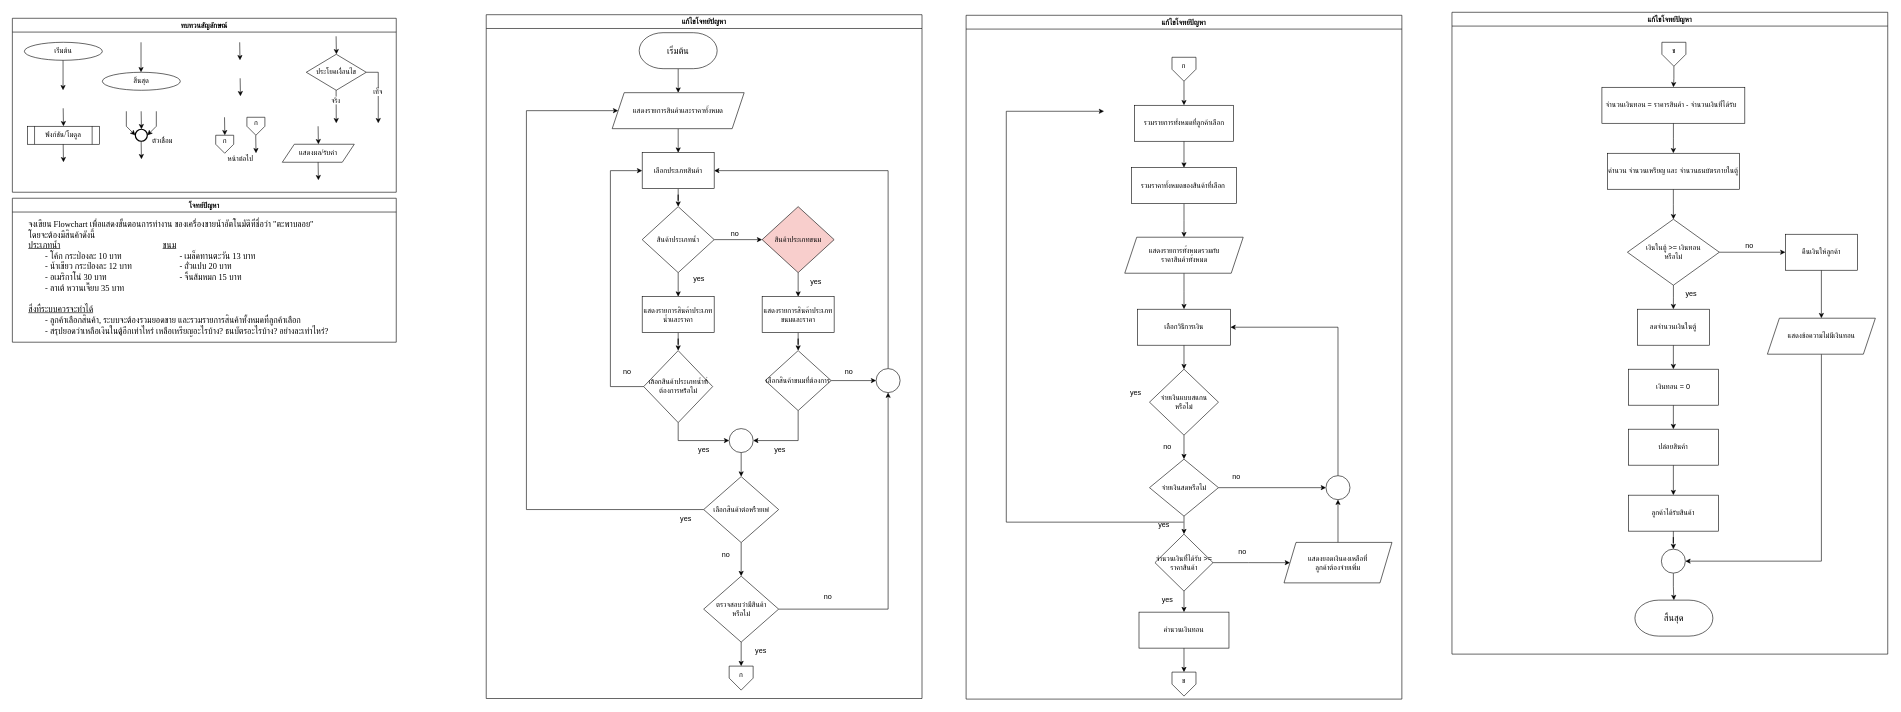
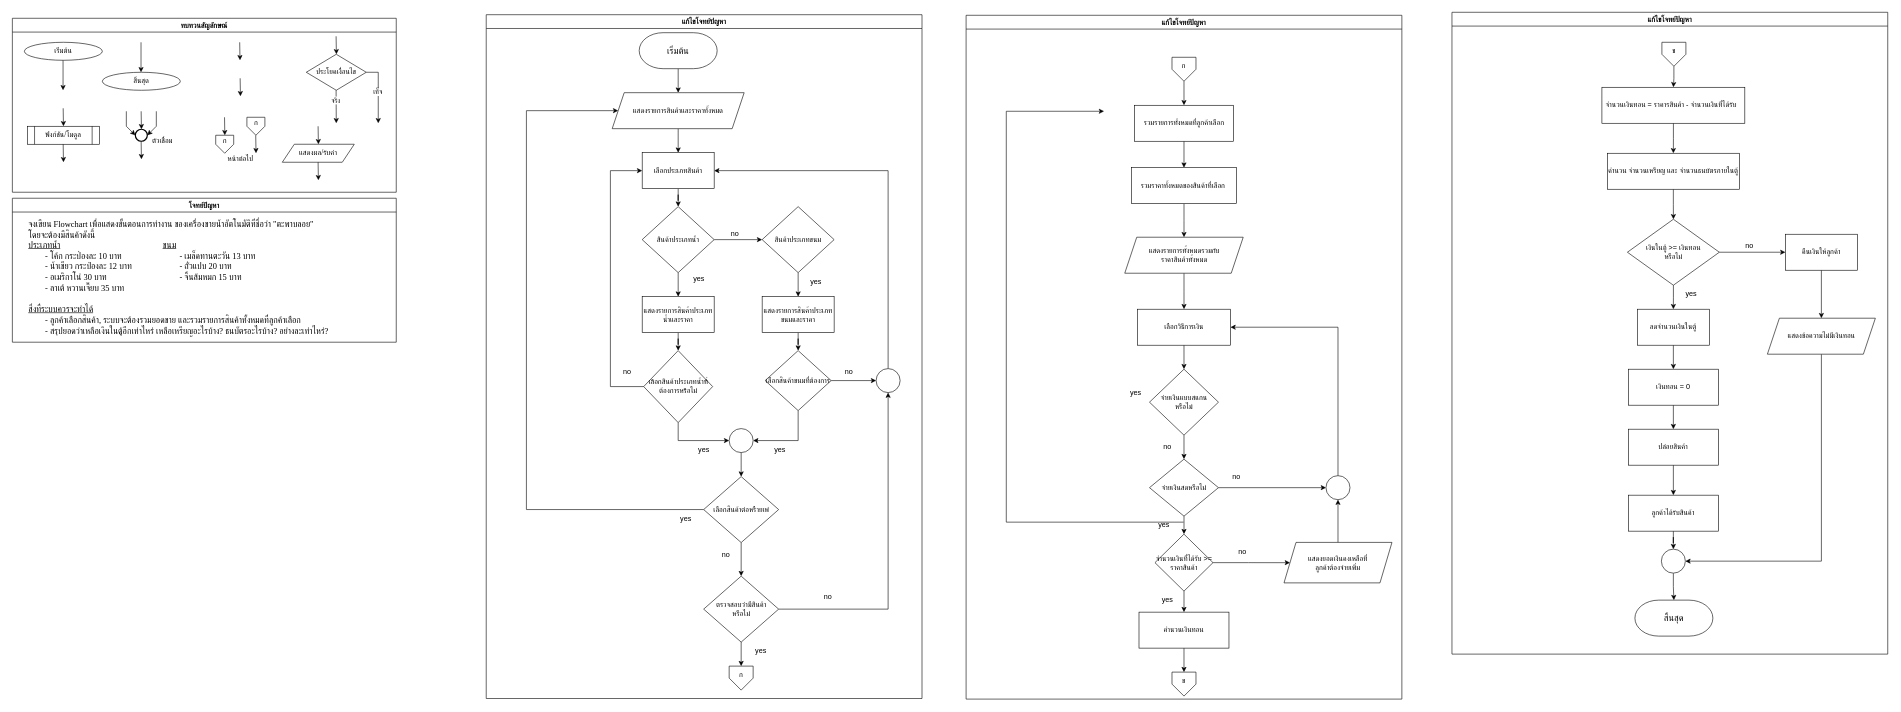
(798, 240) -> (798, 240)
